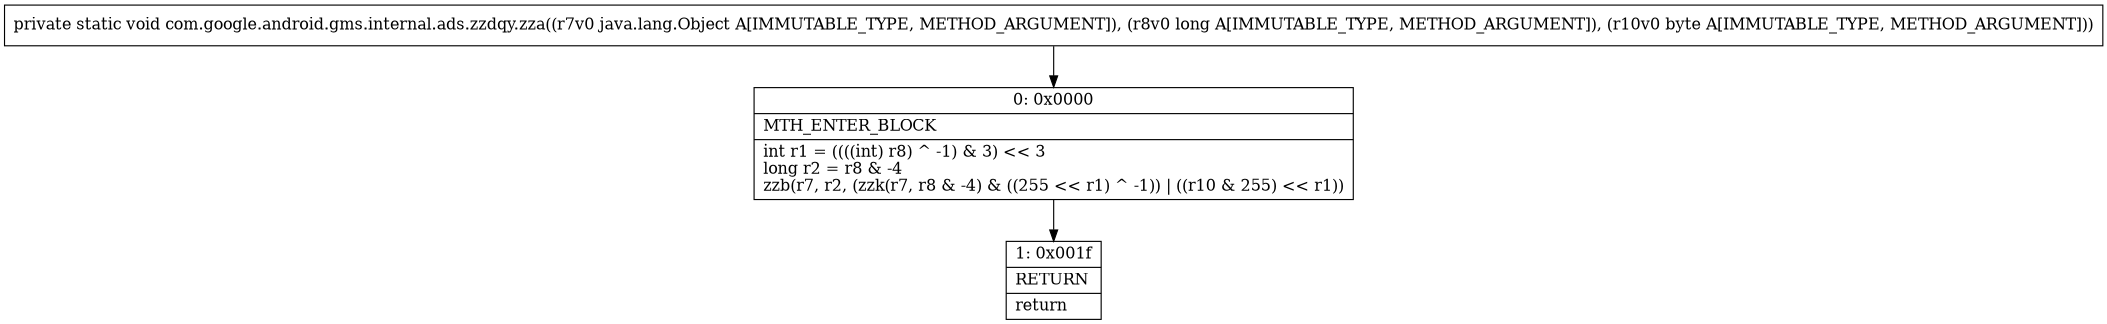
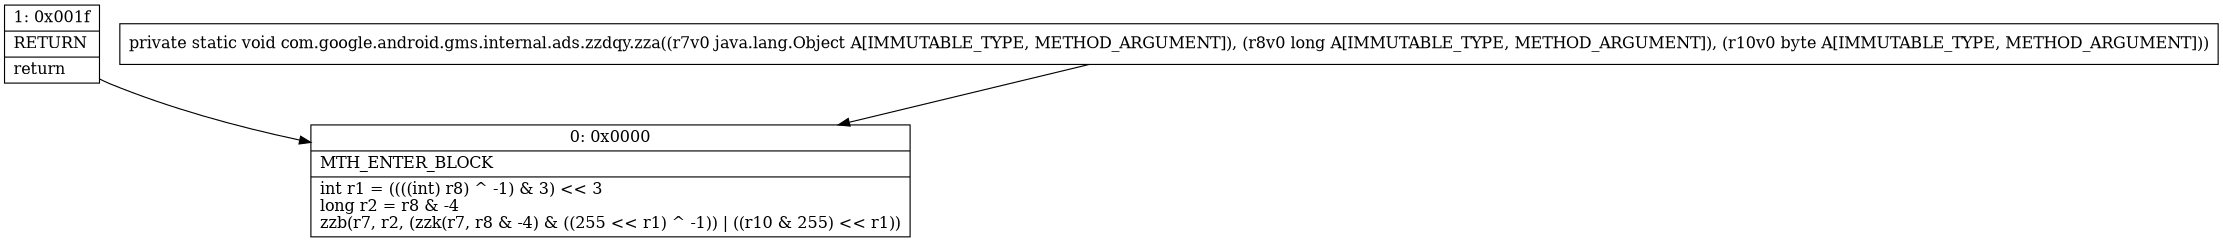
(1054, 215) -> (198, 114)
